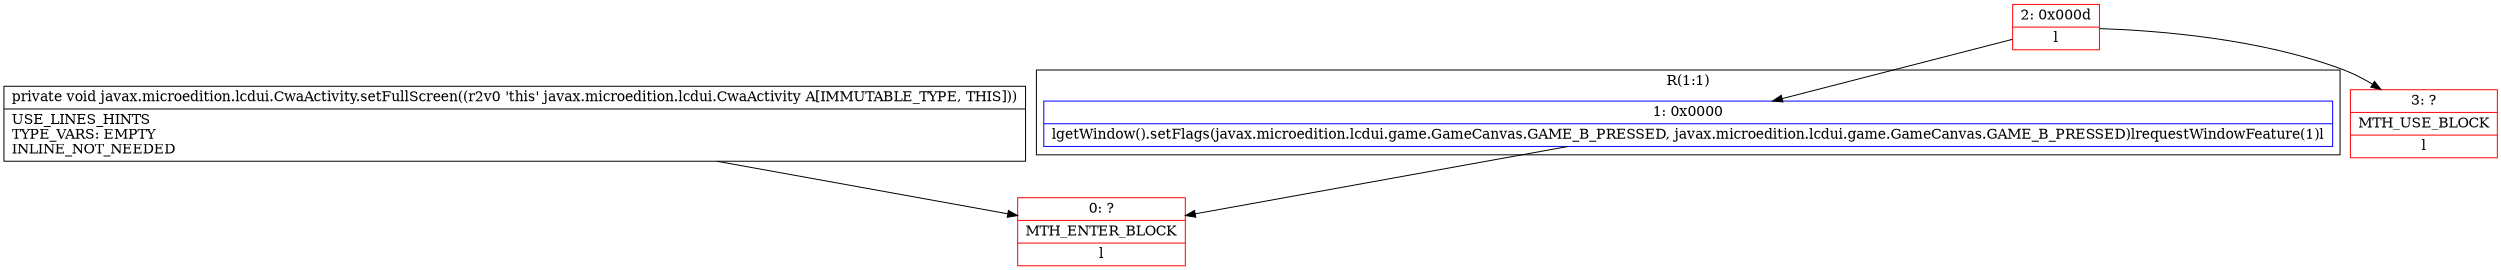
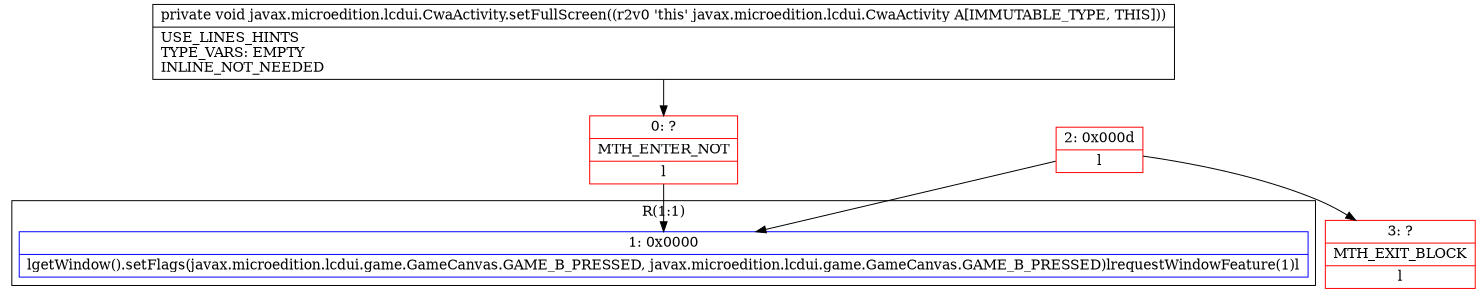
(2424, 123) -> (1400, 254)
(1382, 180) -> (664, 207)
(1101, 231) -> (664, 149)
